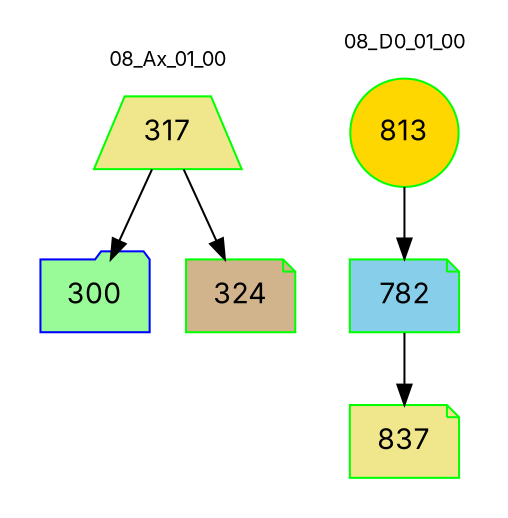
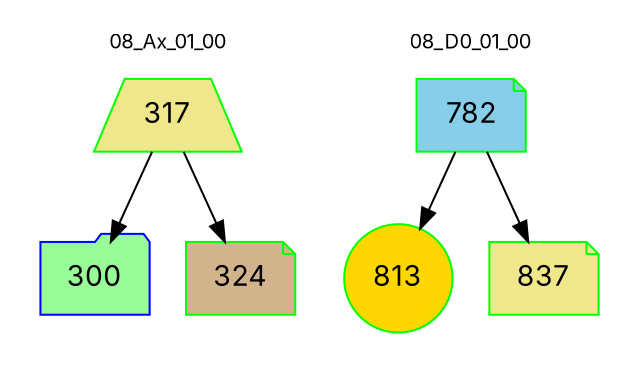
(404, 212) -> (442, 181)
